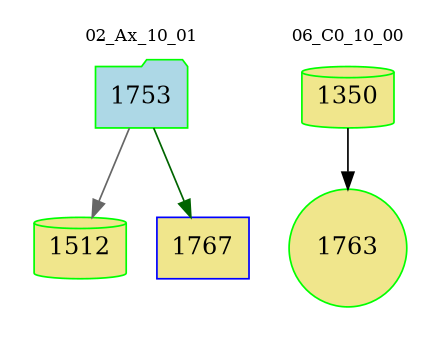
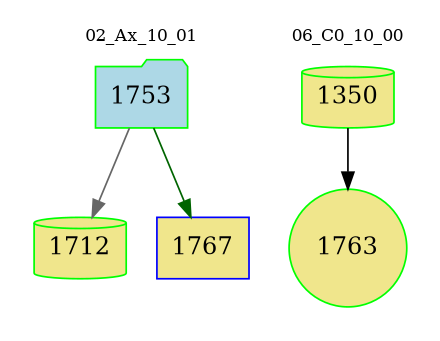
(80, 248) -> (80, 248)
